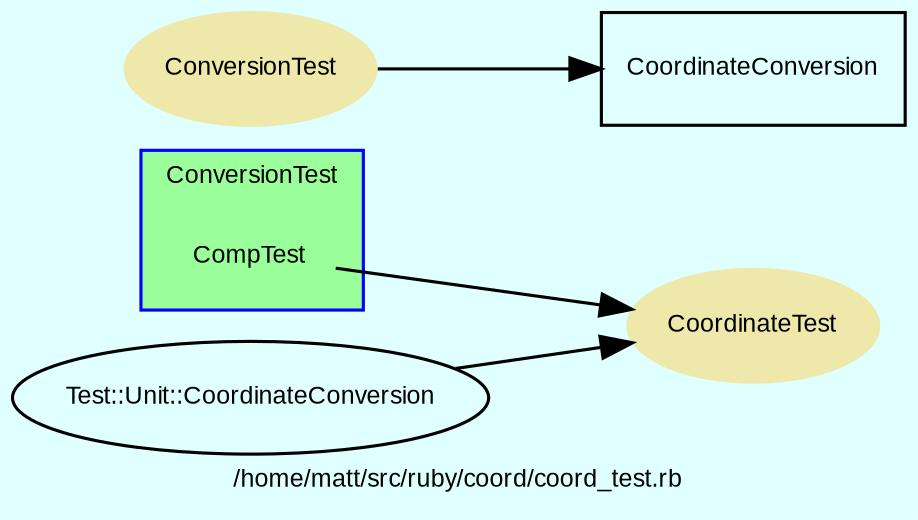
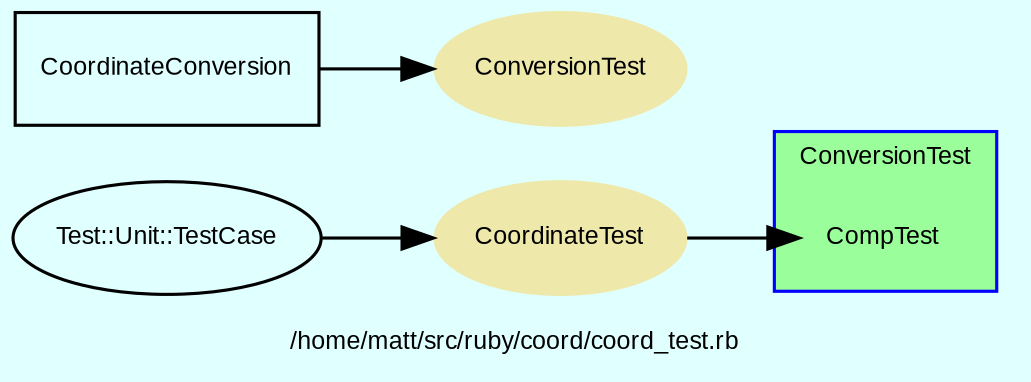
(474, 69) -> (361, 69)
(468, 287) -> (727, 238)
(251, 398) -> (167, 238)
